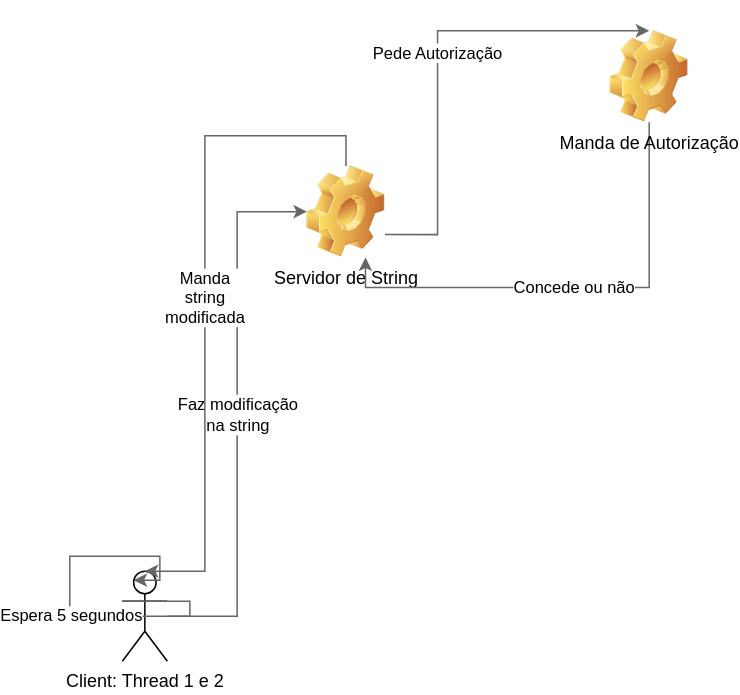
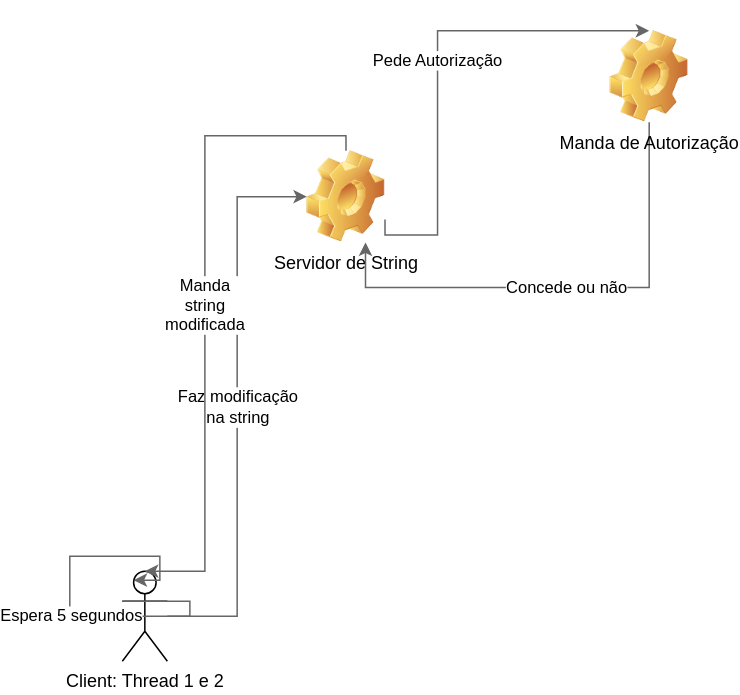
(346, 212) -> (346, 197)
